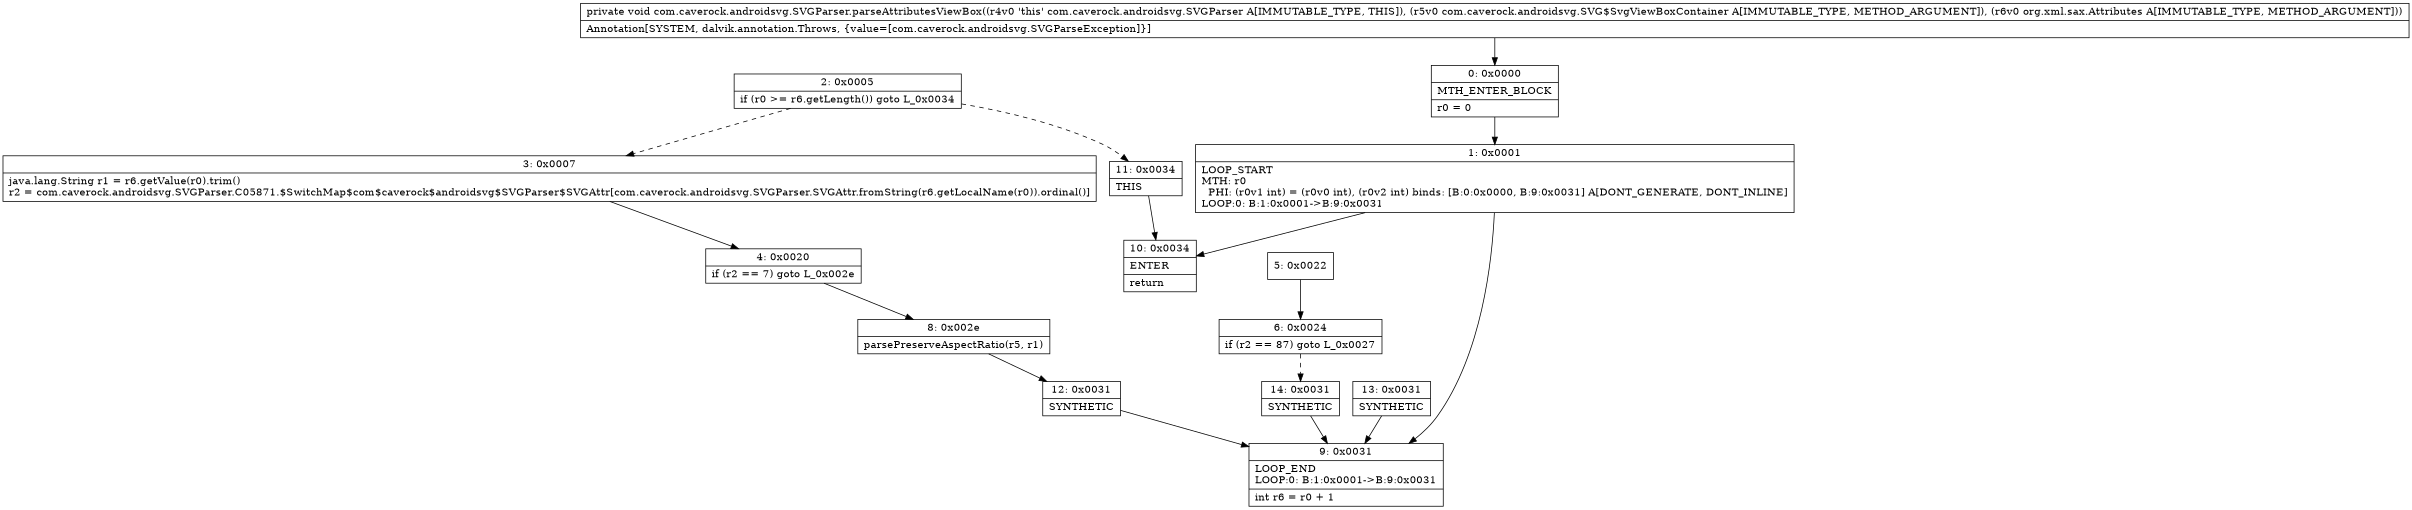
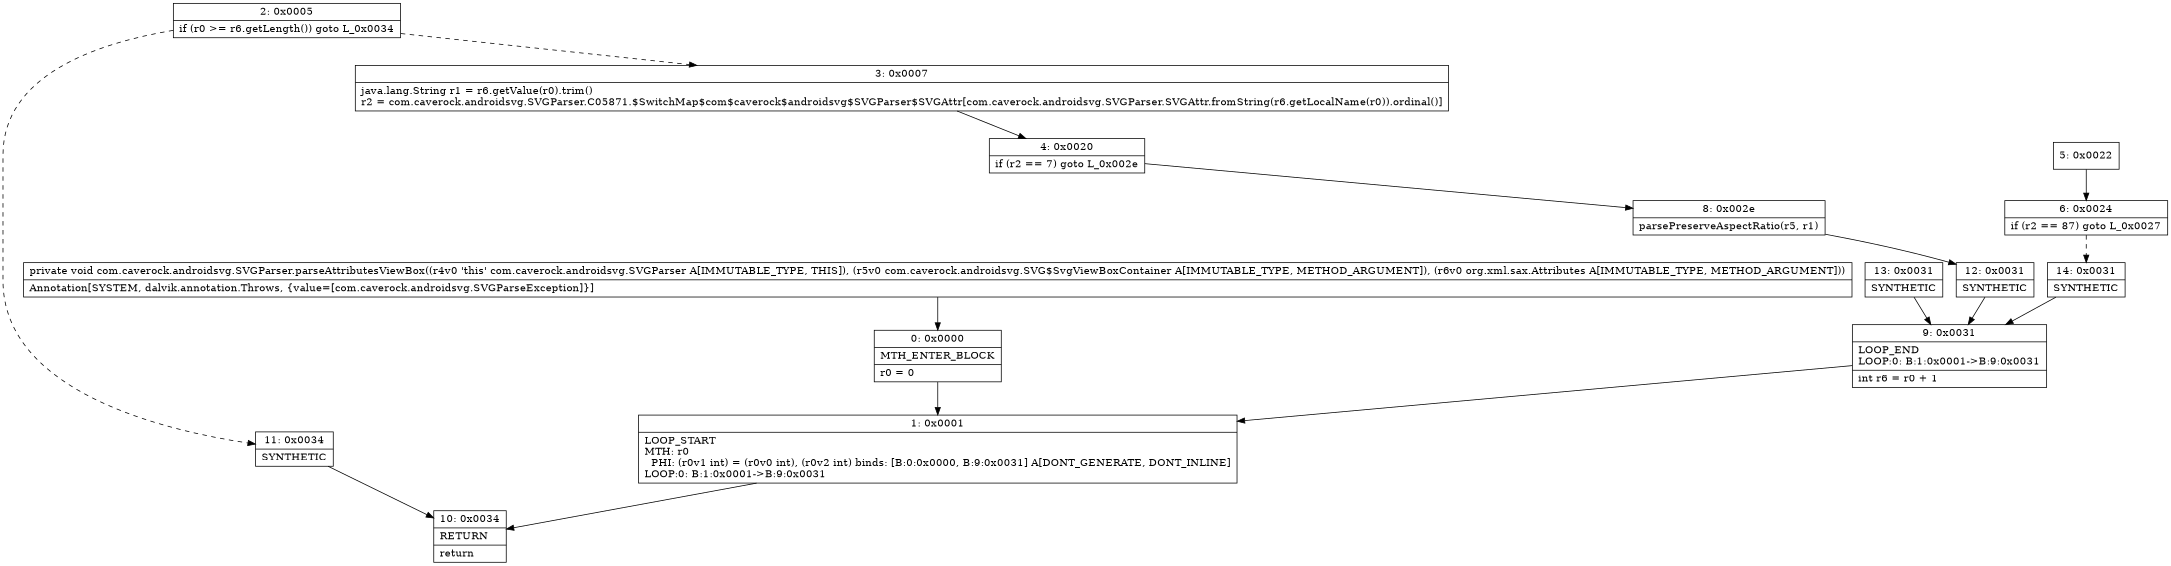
(1129, 187) -> (294, 457)
(1150, 266) -> (464, 536)
(1475, 334) -> (1549, 393)
